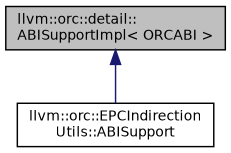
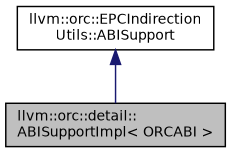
(116, 84) -> (116, 84)
